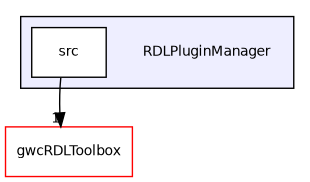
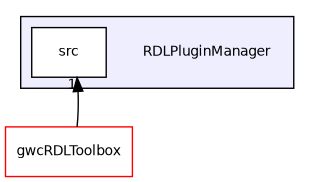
(60, 97) -> (78, 109)
